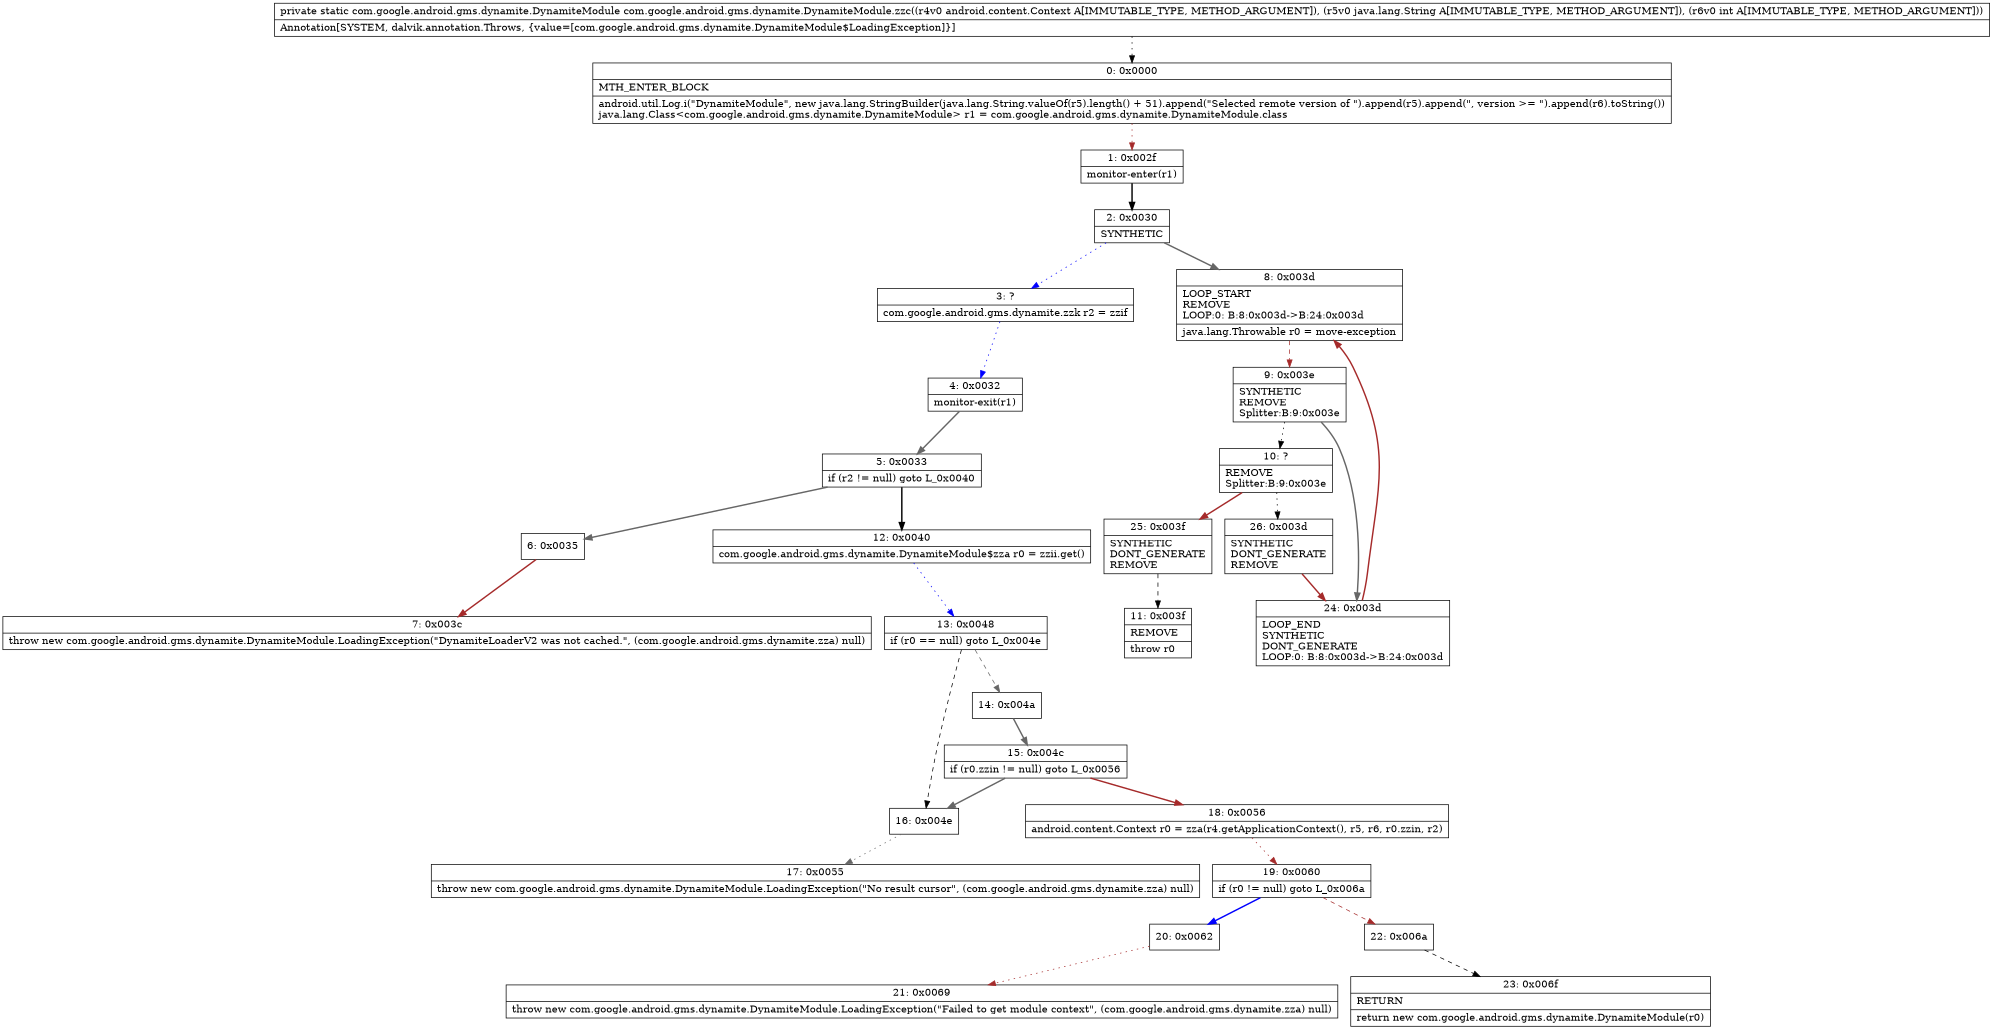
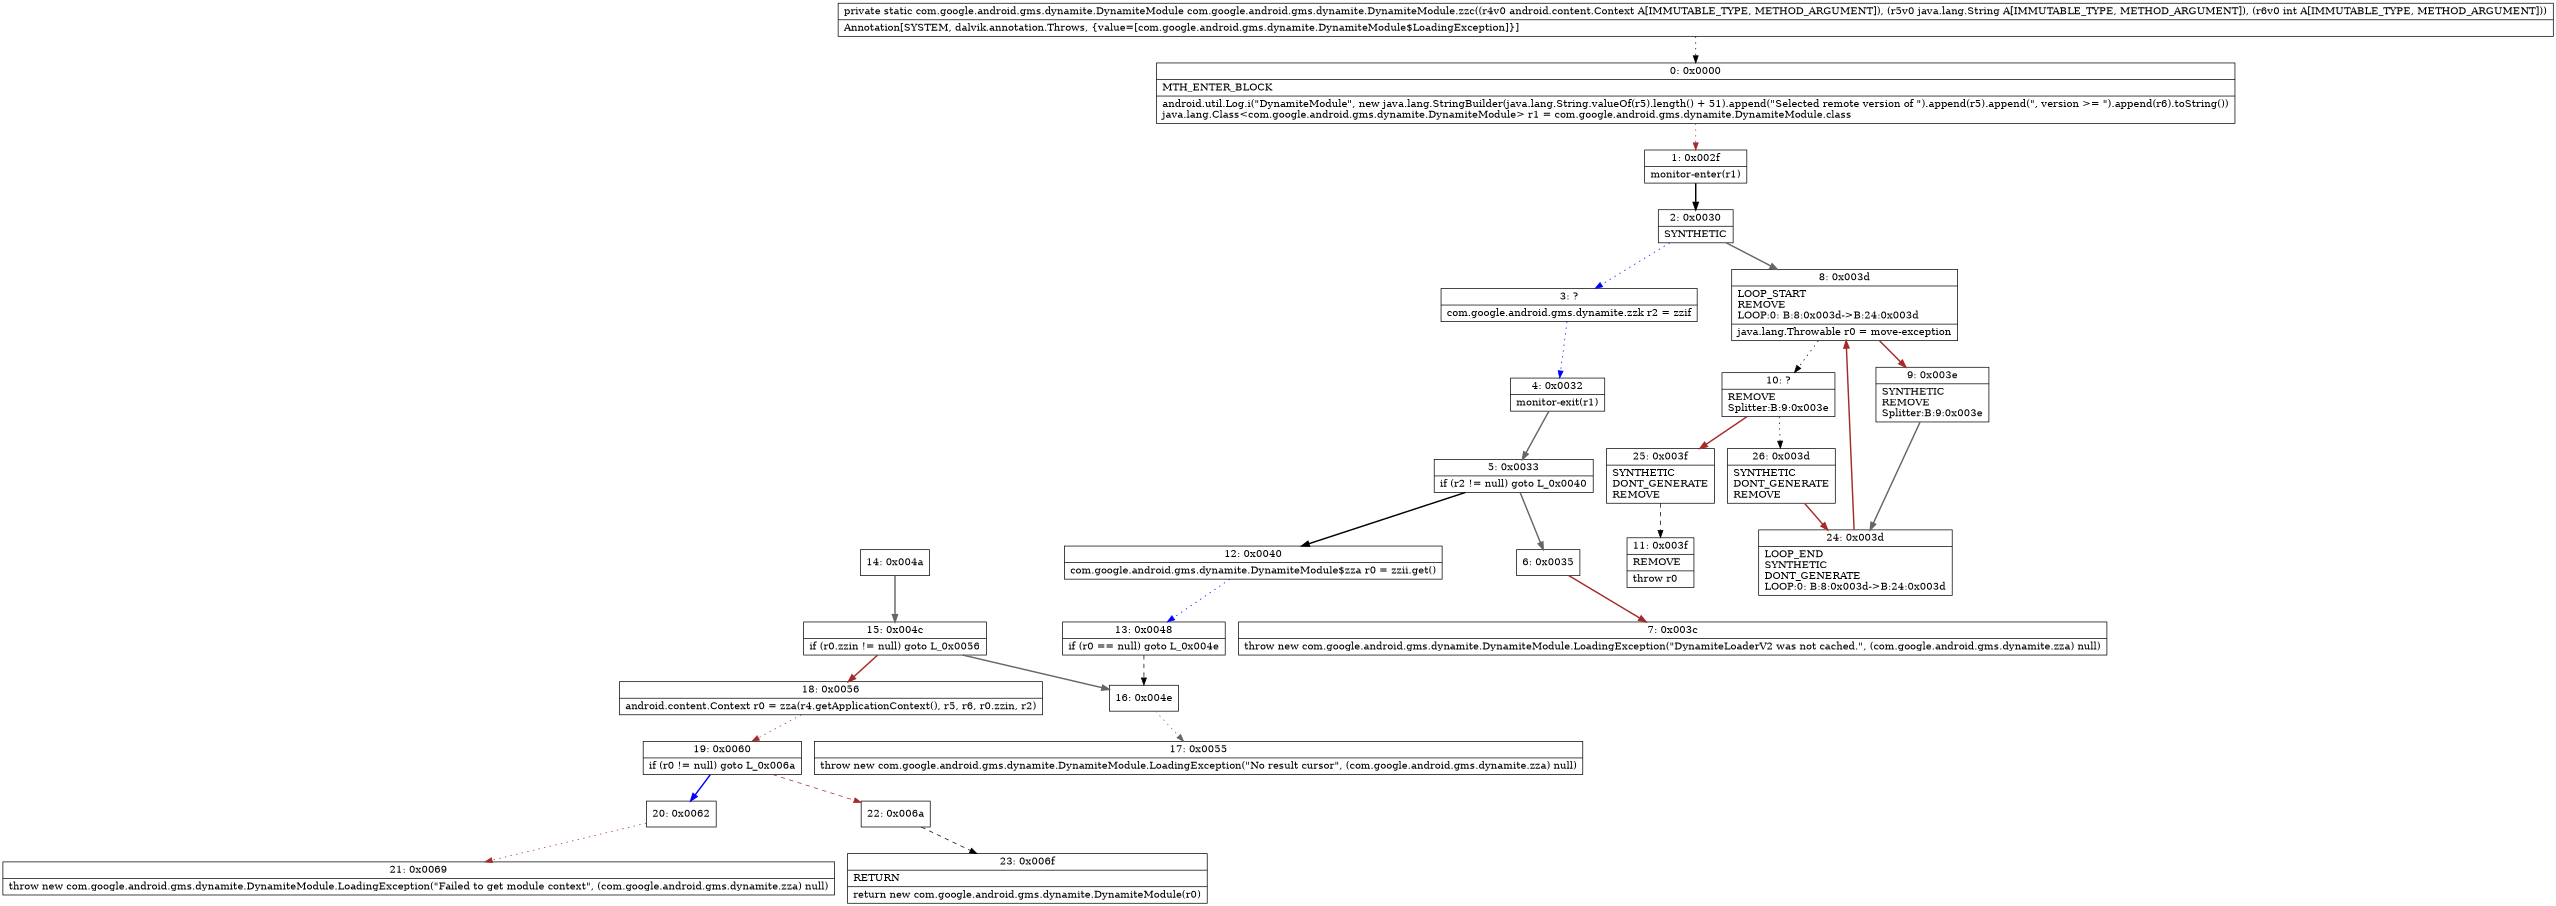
(1290, 350) -> (1890, 351)
(1283, 432) -> (1809, 354)
(986, 668) -> none
